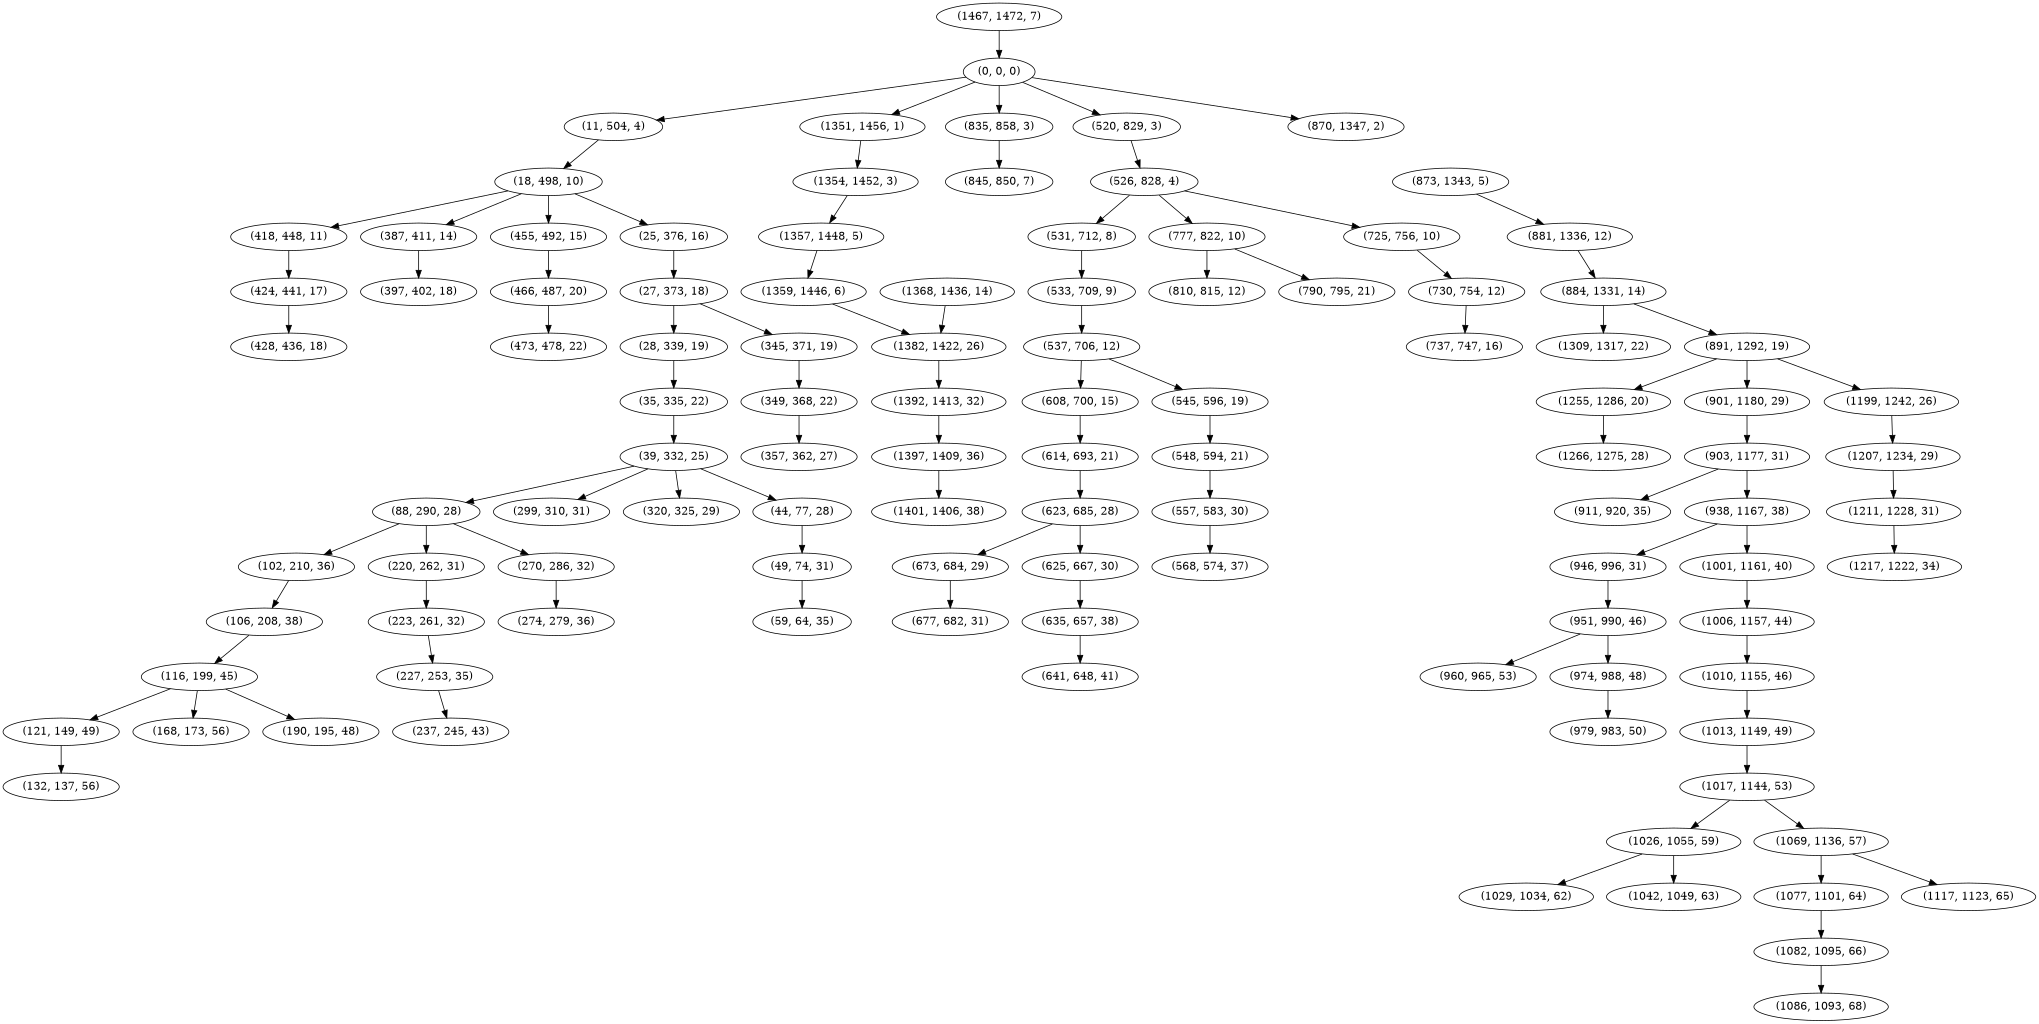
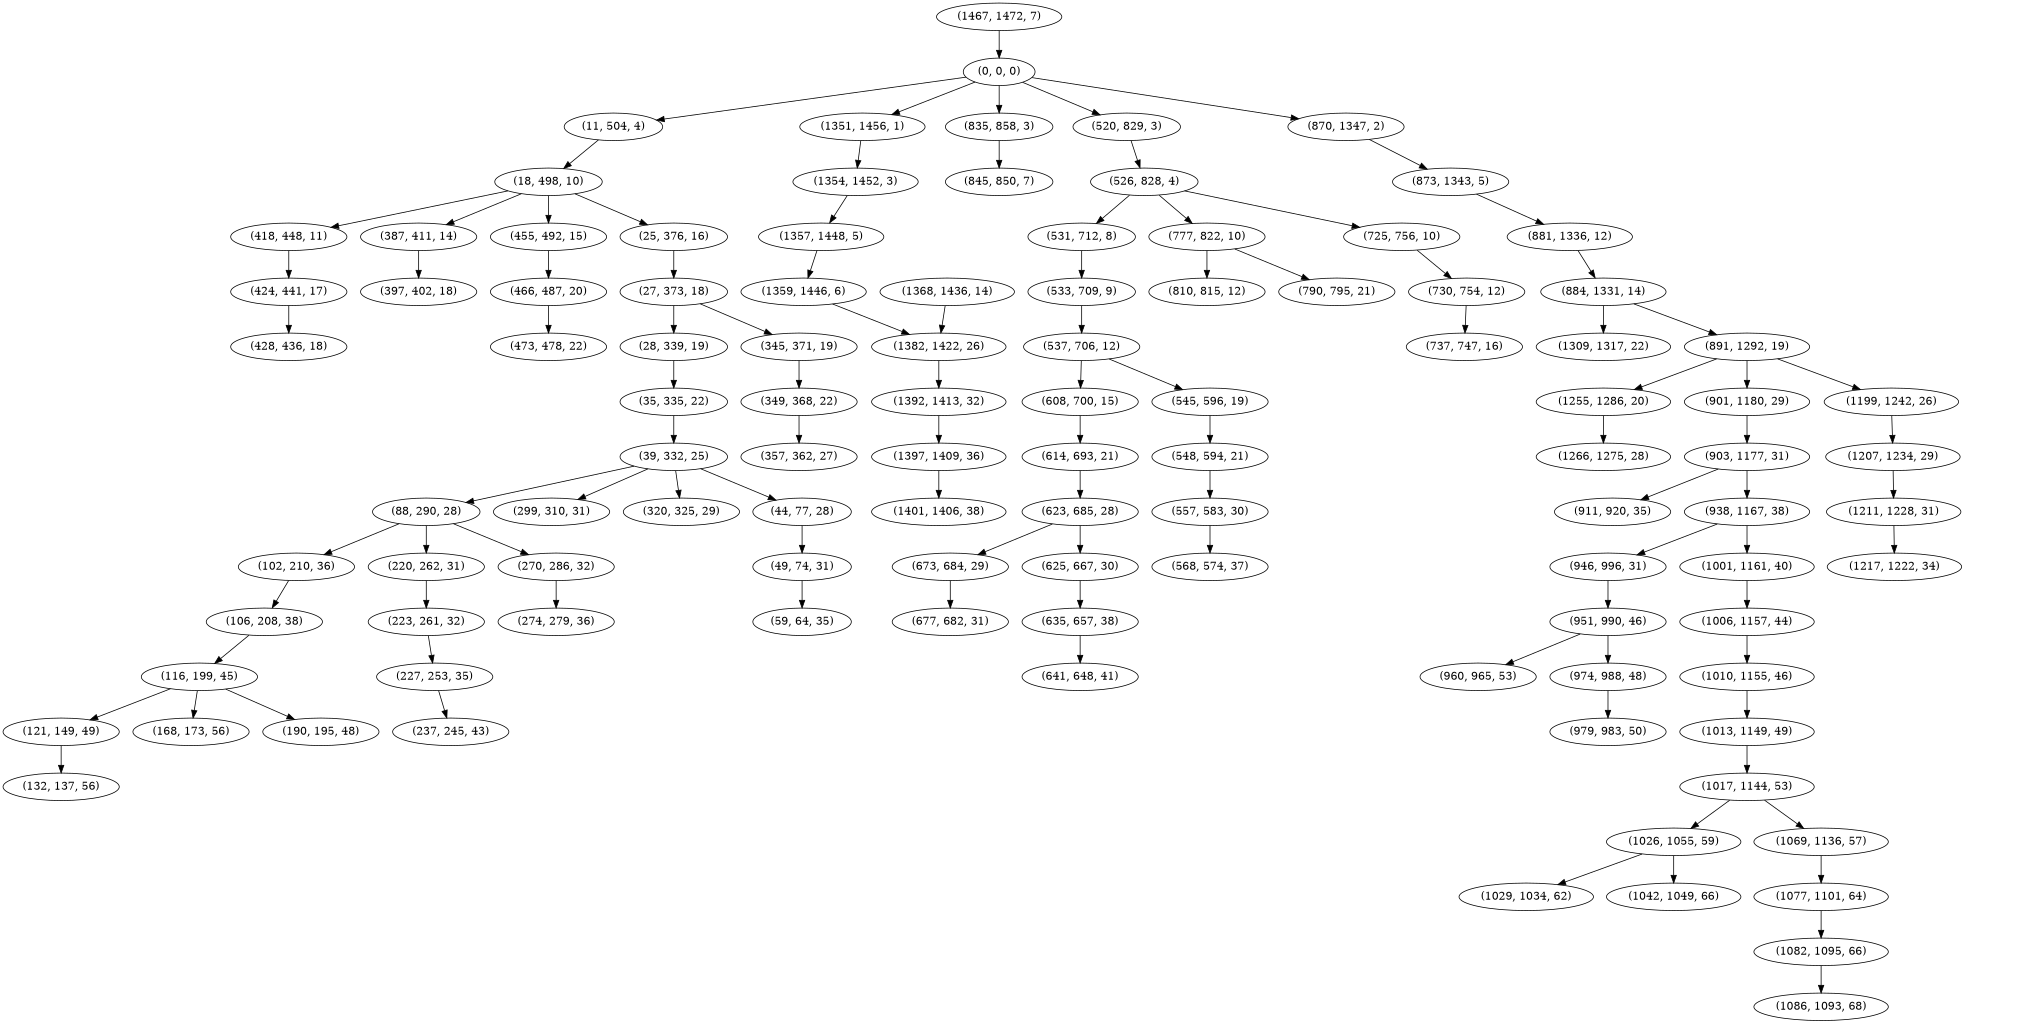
none -> (1395, 152)
(1674, 897) -> (1674, 897)
(1969, 897) -> none
